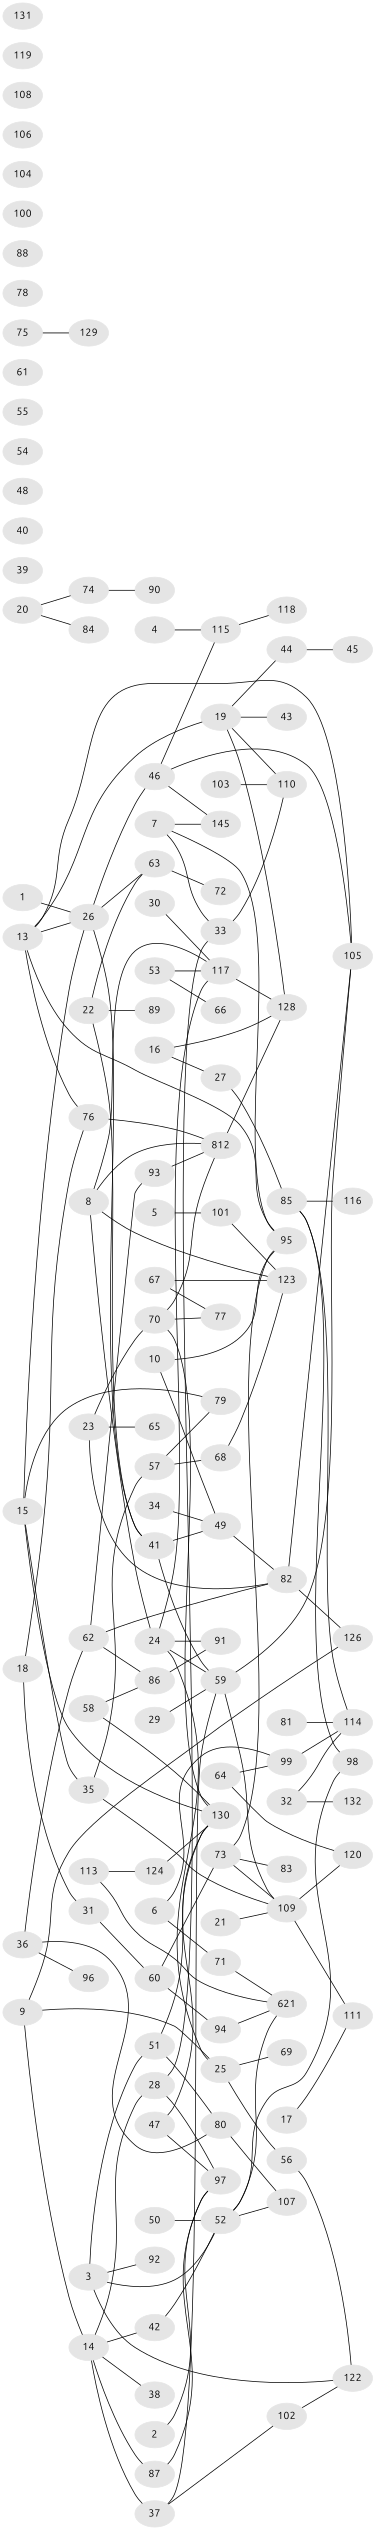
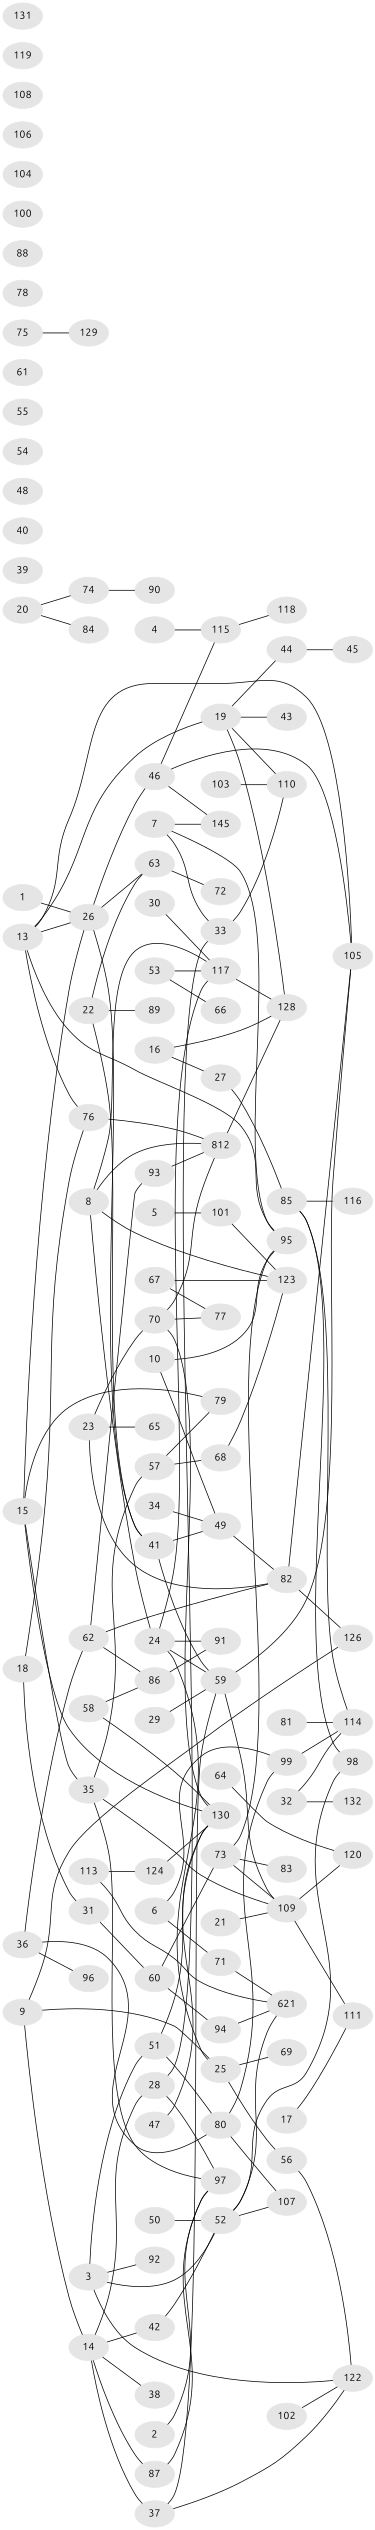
(250, 1770) -> (248, 1942)
(188, 2153) -> (112, 2002)
(221, 2465) -> (270, 2466)
